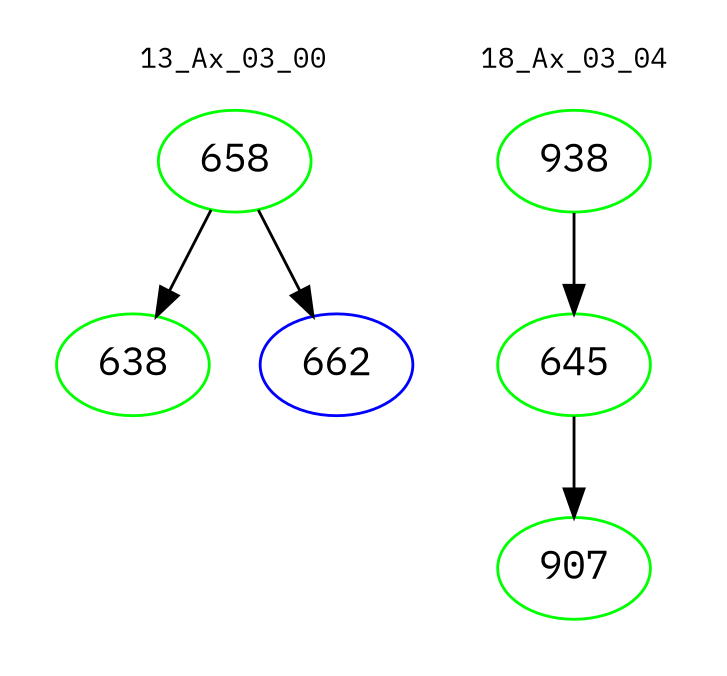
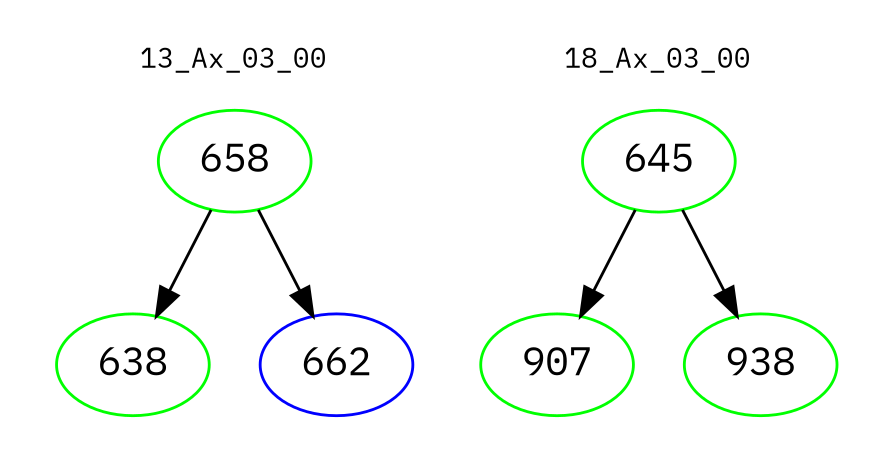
(575, 61) -> (659, 61)
(574, 249) -> (703, 250)
